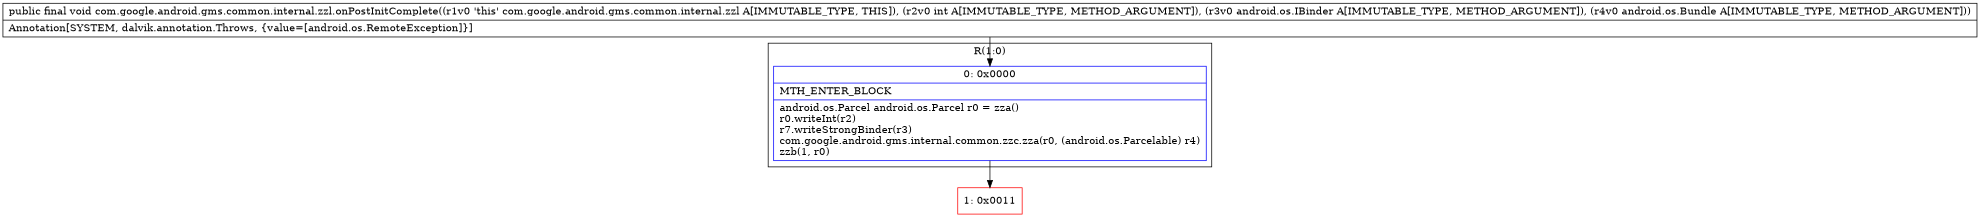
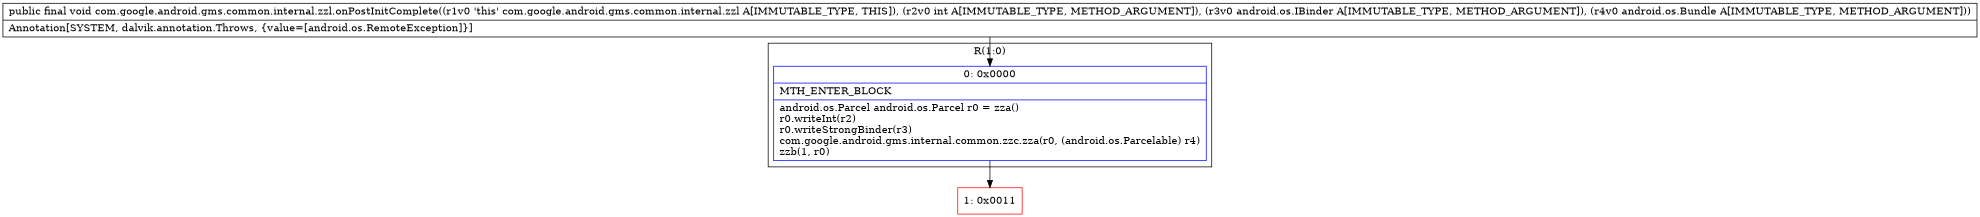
(846, 130) -> (846, 130)
